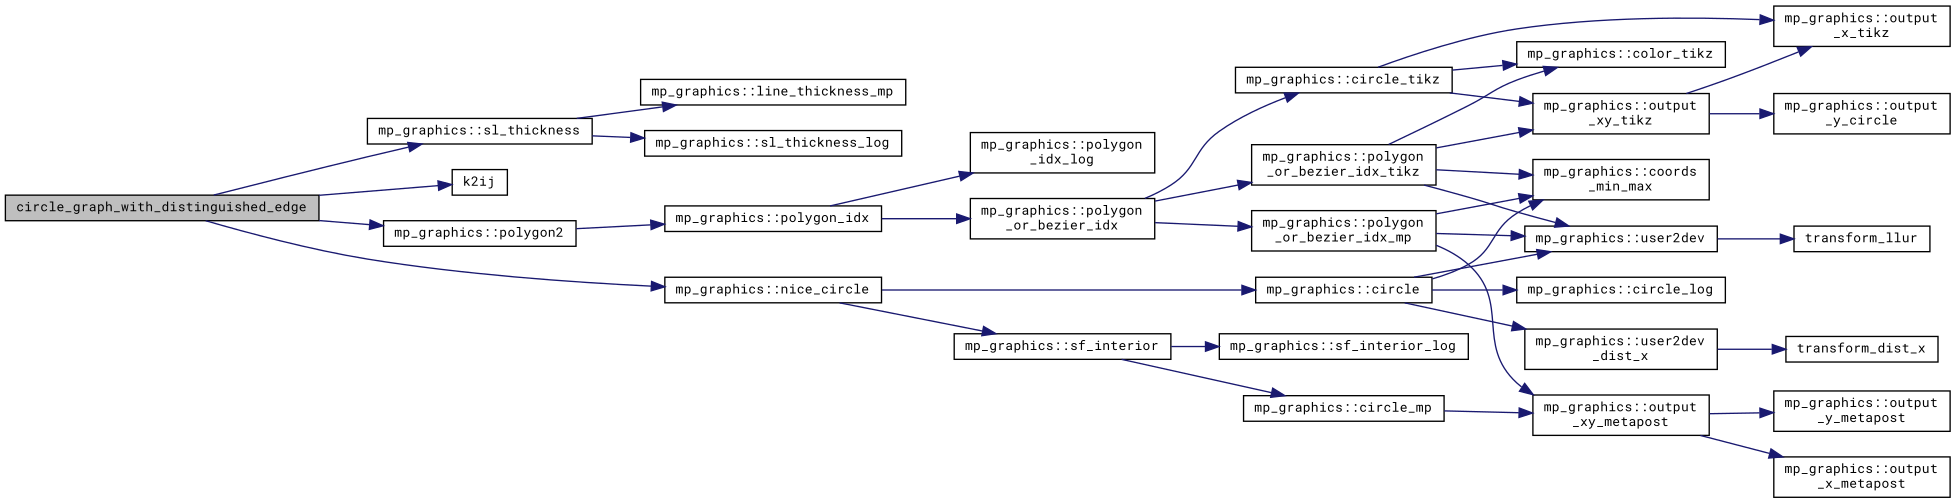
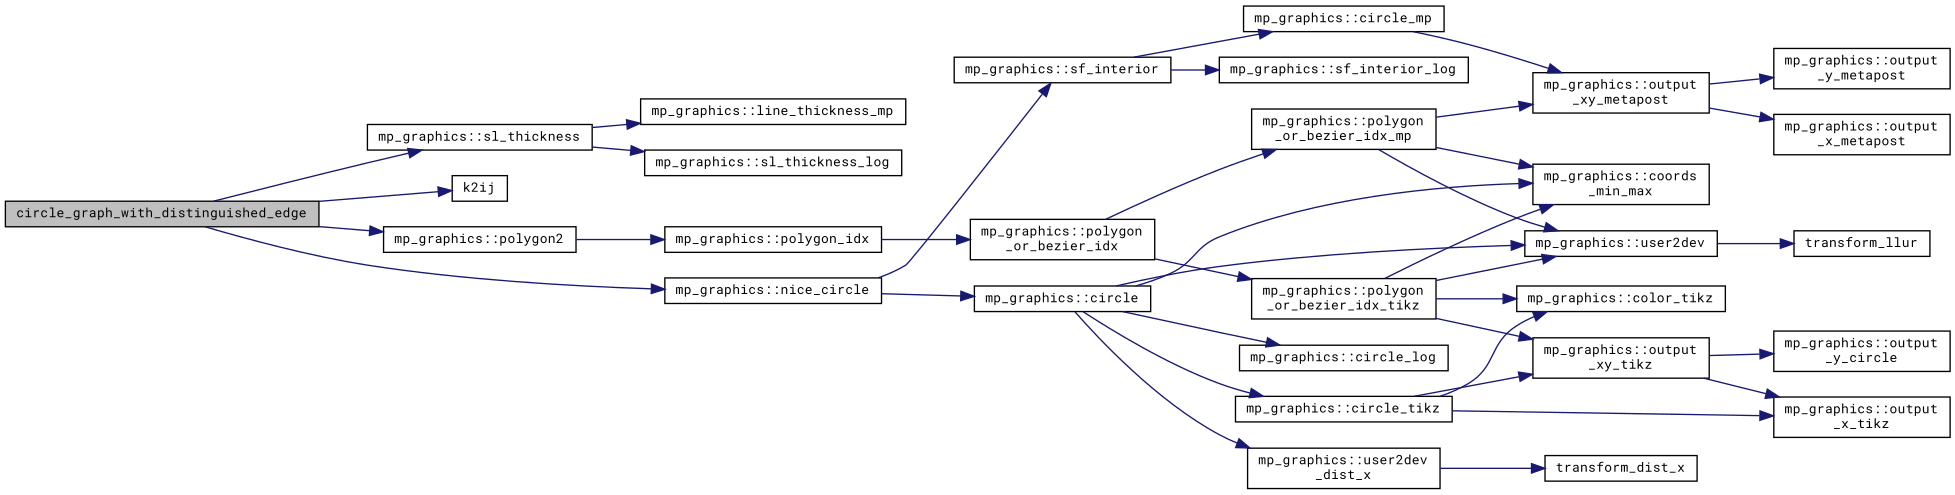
(1209, 140) -> (1164, 359)
(1063, 153) -> none
